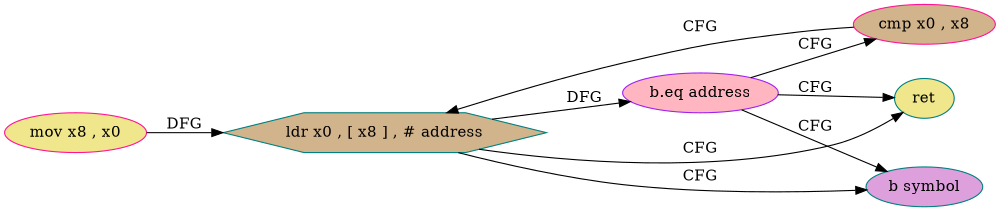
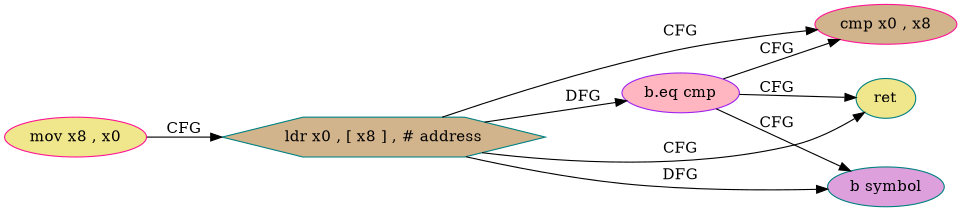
(653, 56) -> (622, 63)
(700, 93) -> (681, 93)
(185, 124) -> (184, 129)
(700, 176) -> (681, 175)
